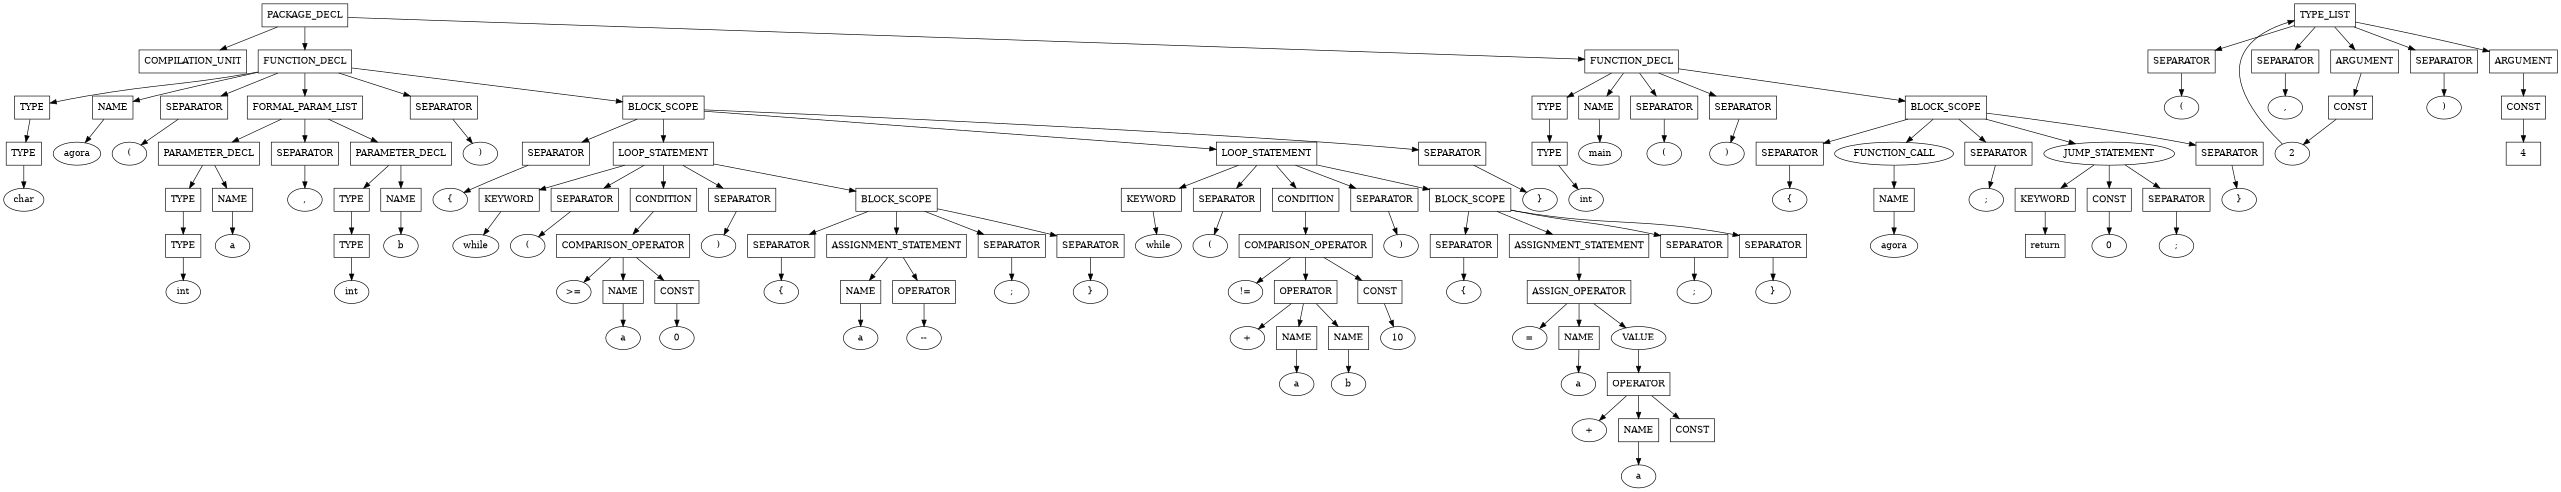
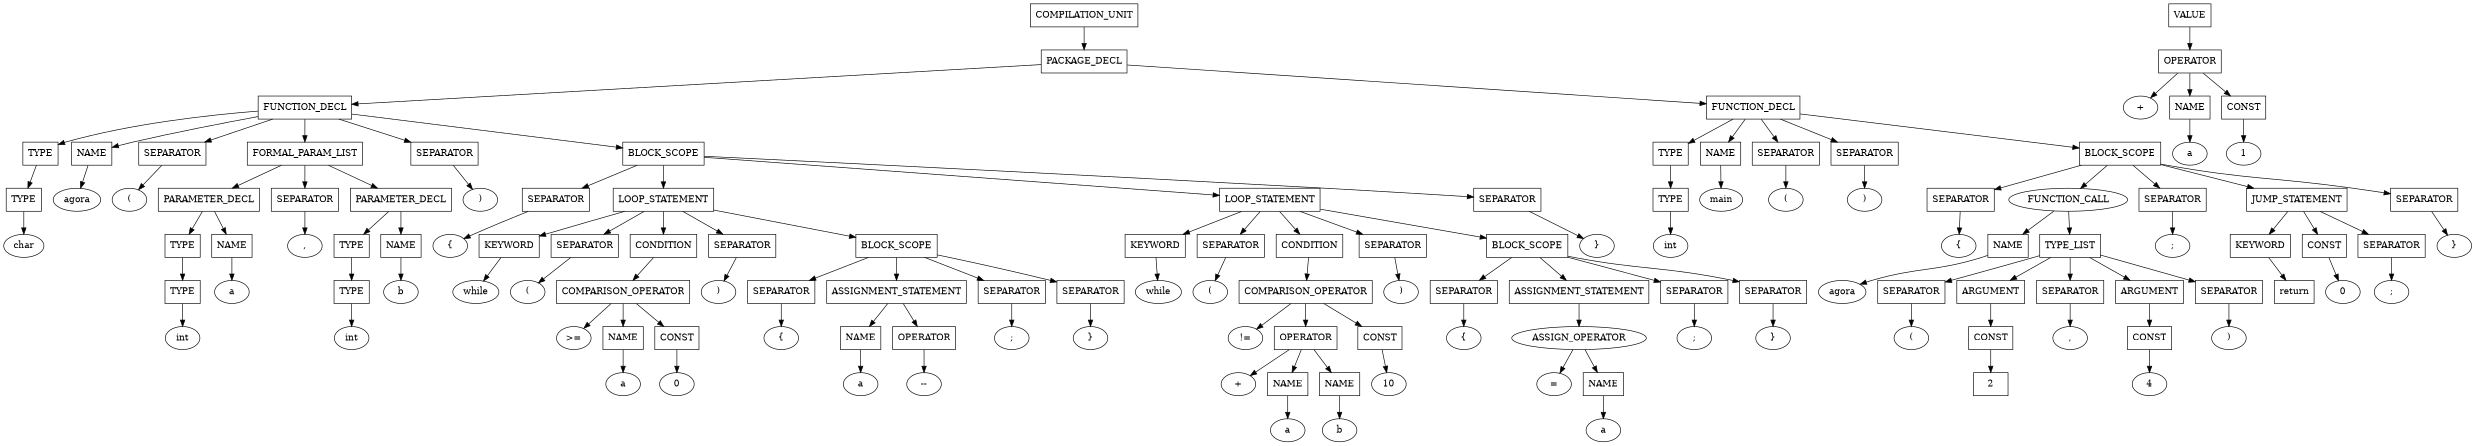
(252, 37) -> (1084, 35)
(2240, 77) -> (2069, 220)
(2109, 154) -> (2297, 200)
none -> (2244, 154)
(2292, 154) -> (1991, 384)
(2523, 154) -> (2150, 384)
(1579, 292) -> (1579, 338)
(1607, 314) -> none
(1639, 338) -> (2190, 15)
